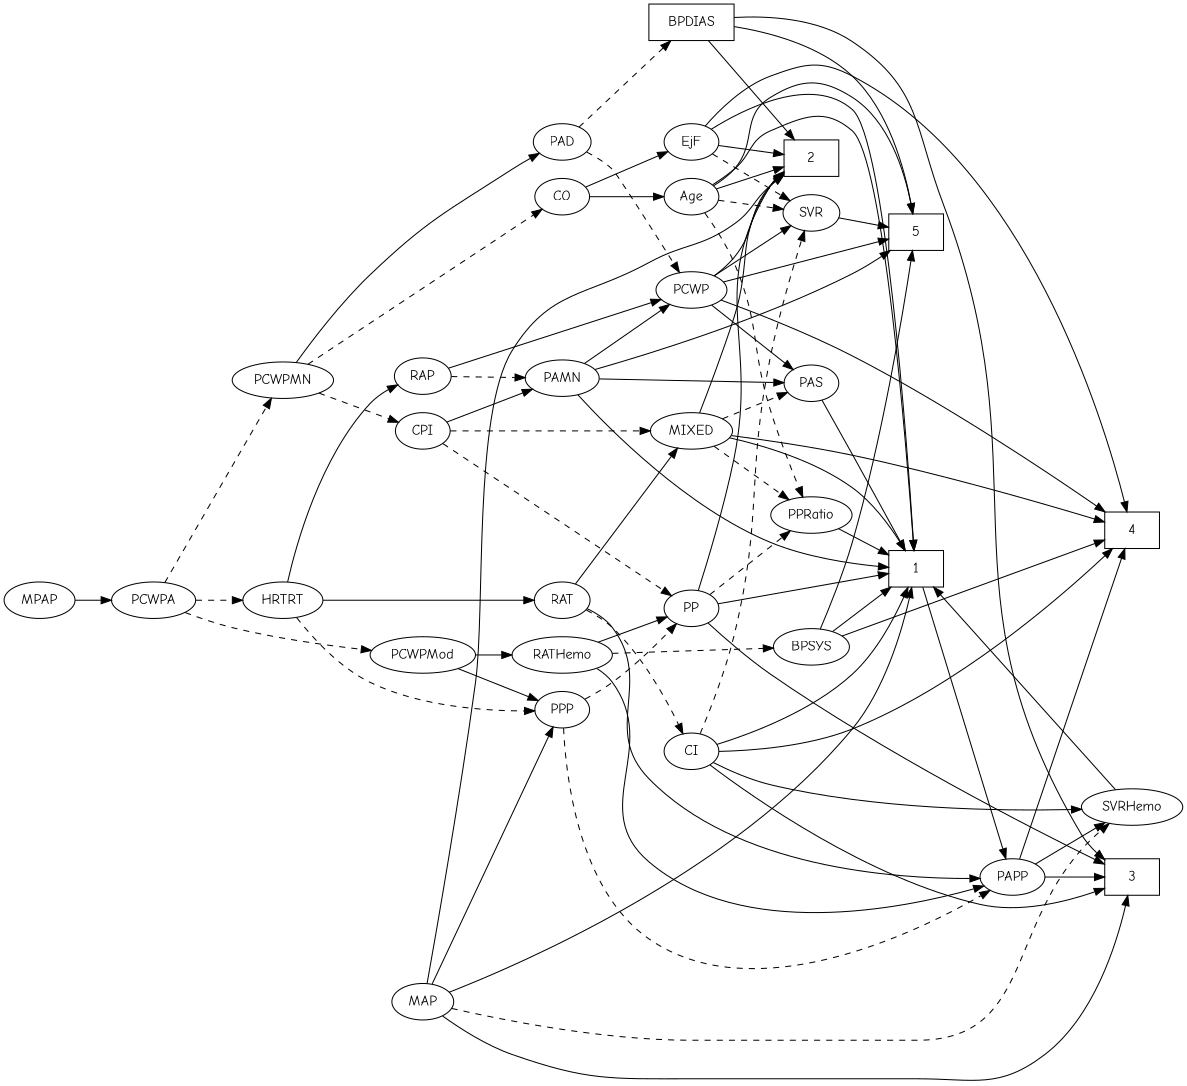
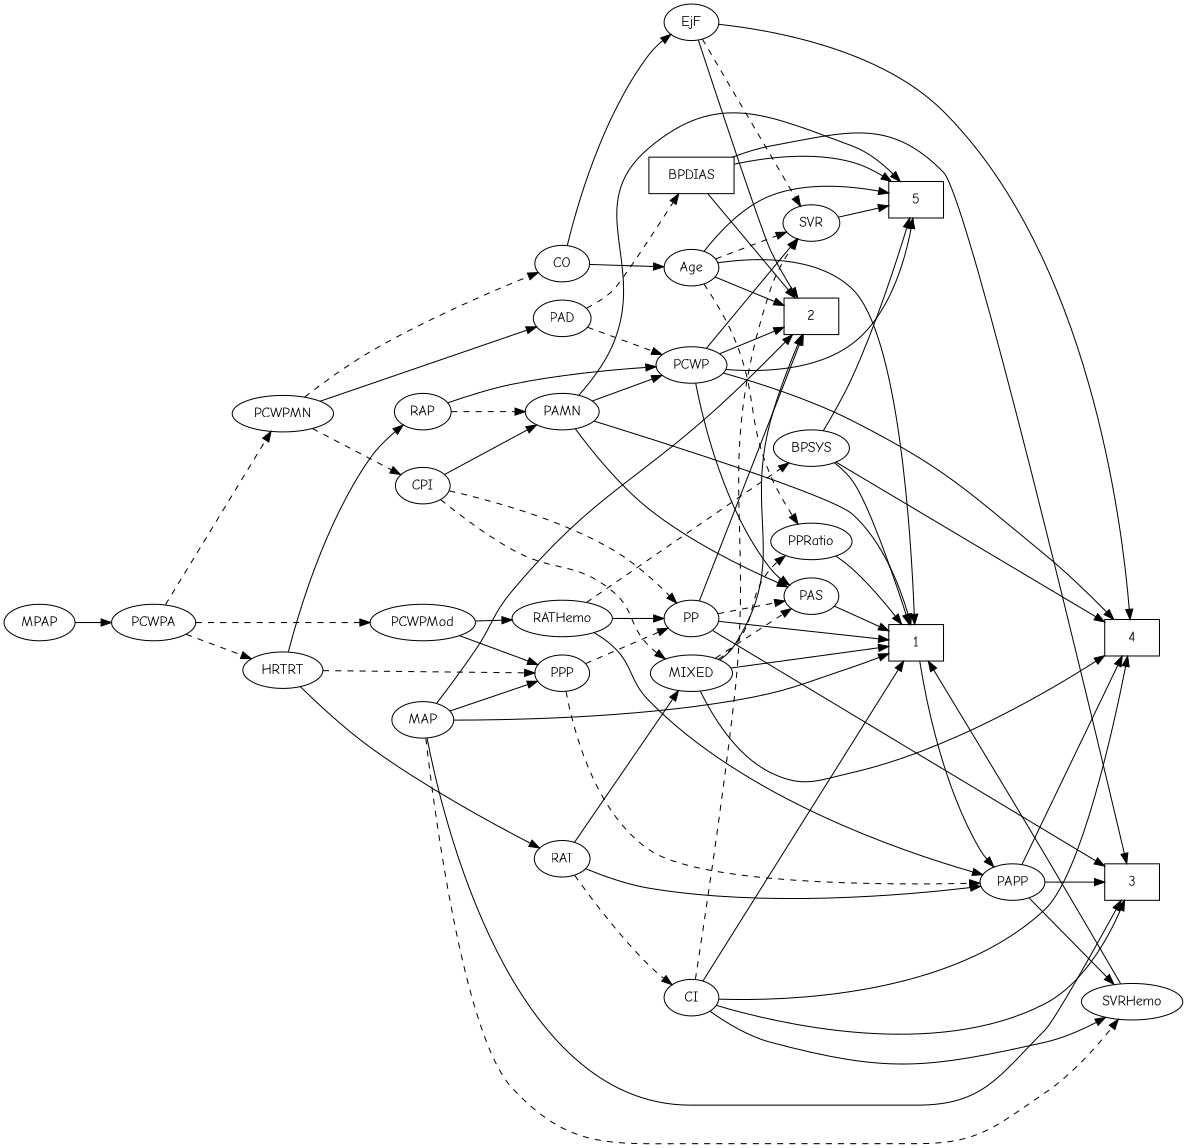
(867, 146) -> none
(741, 570) -> (734, 611)
